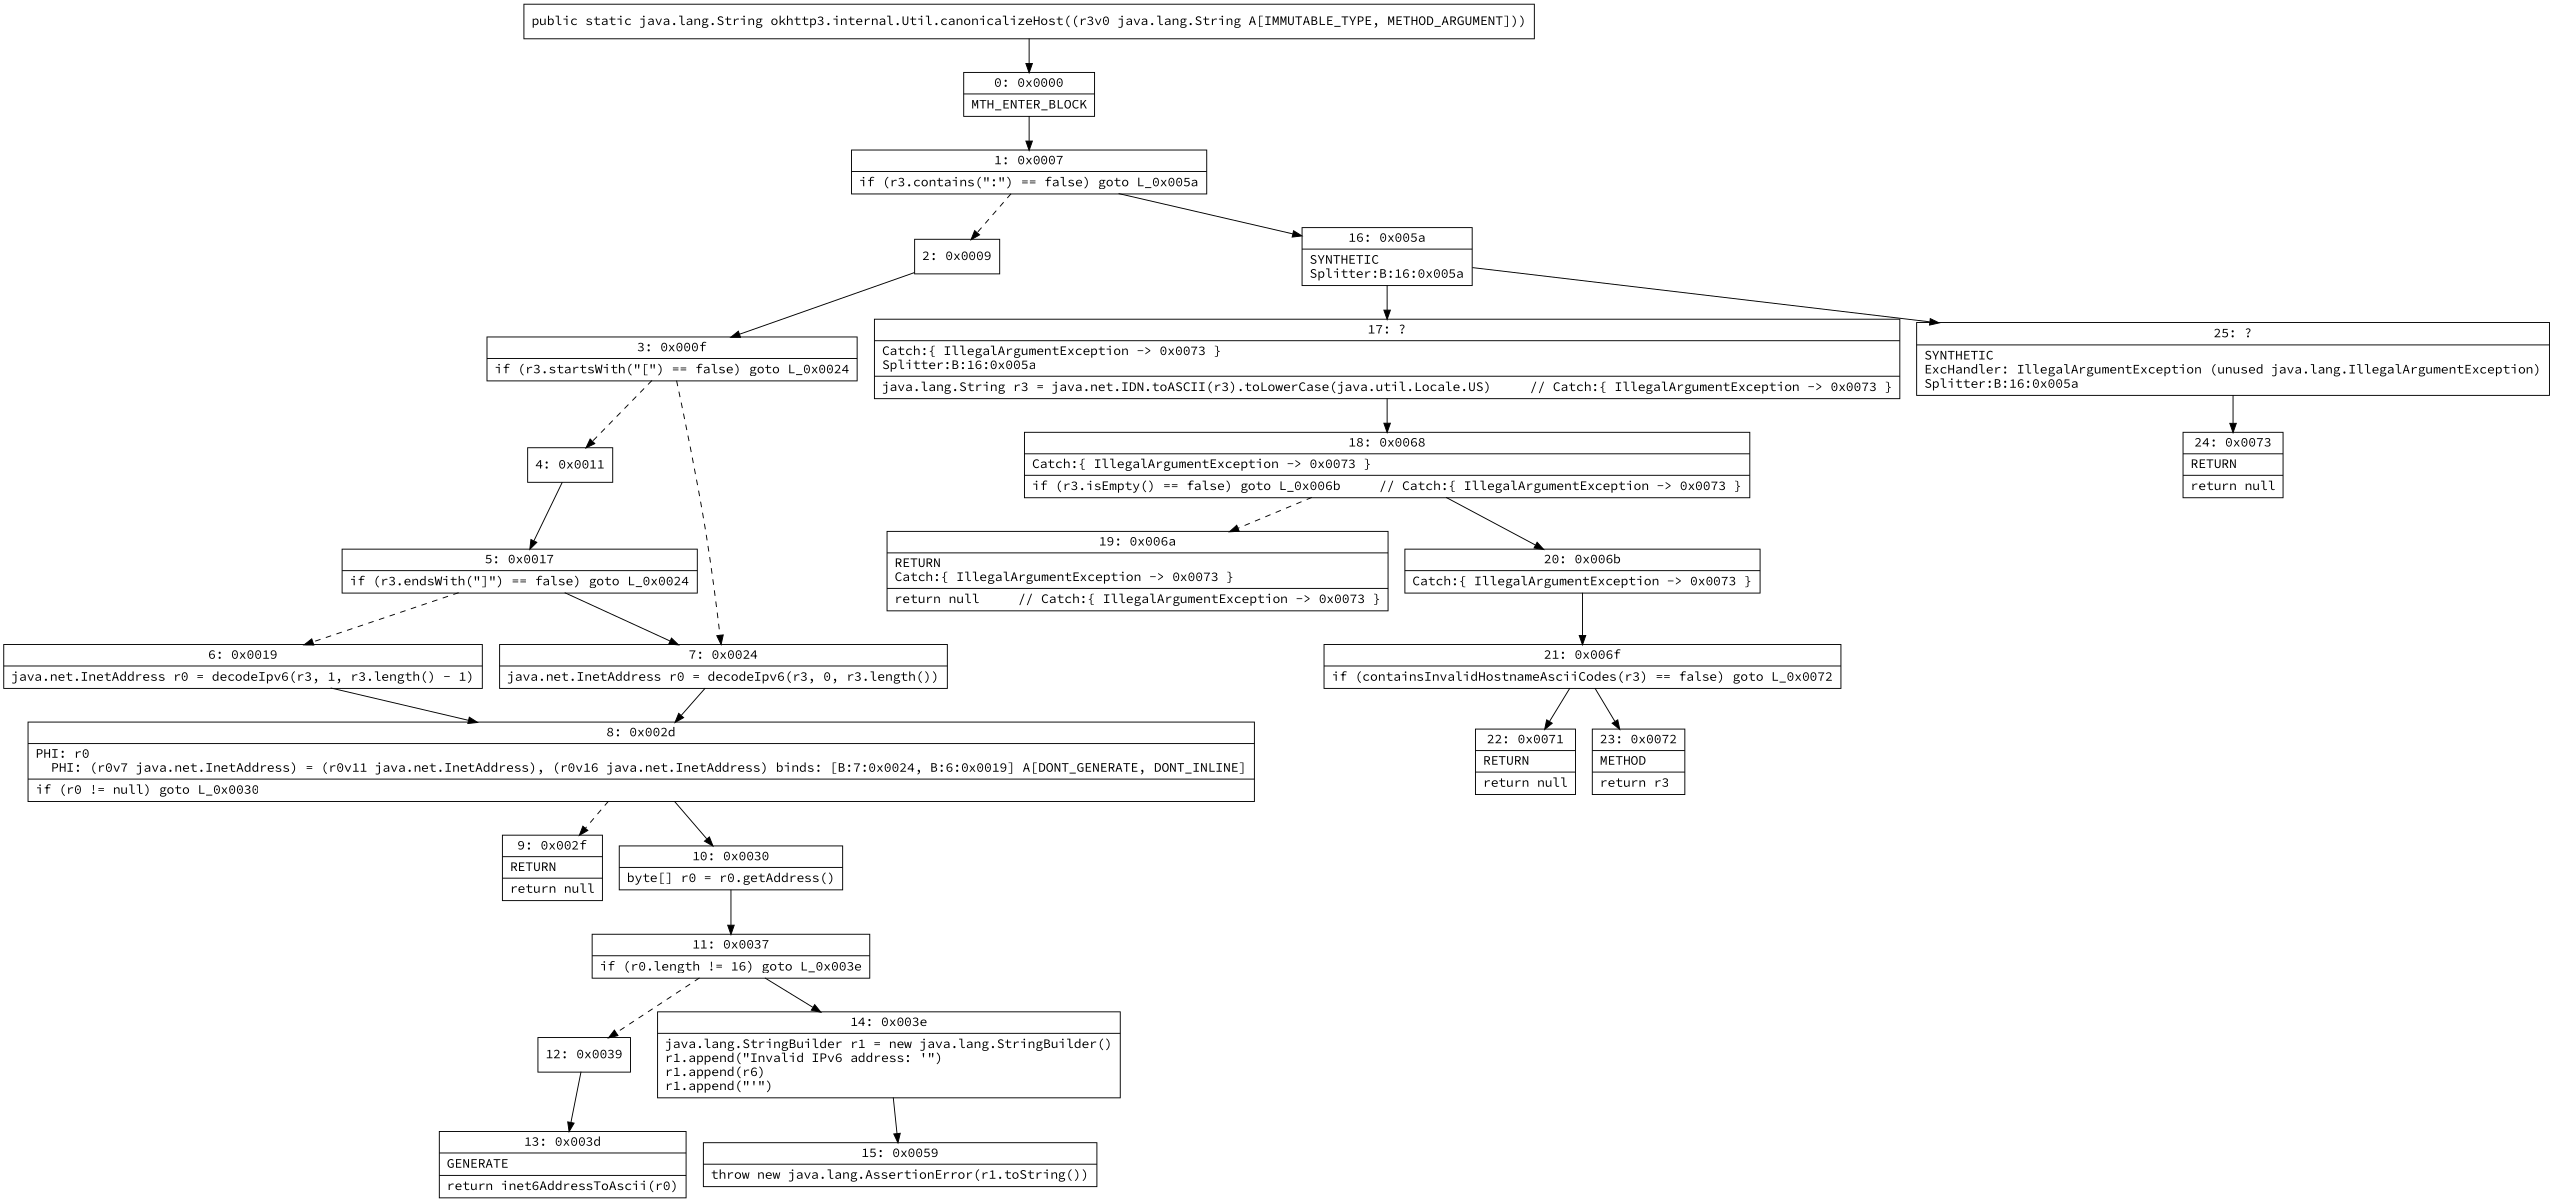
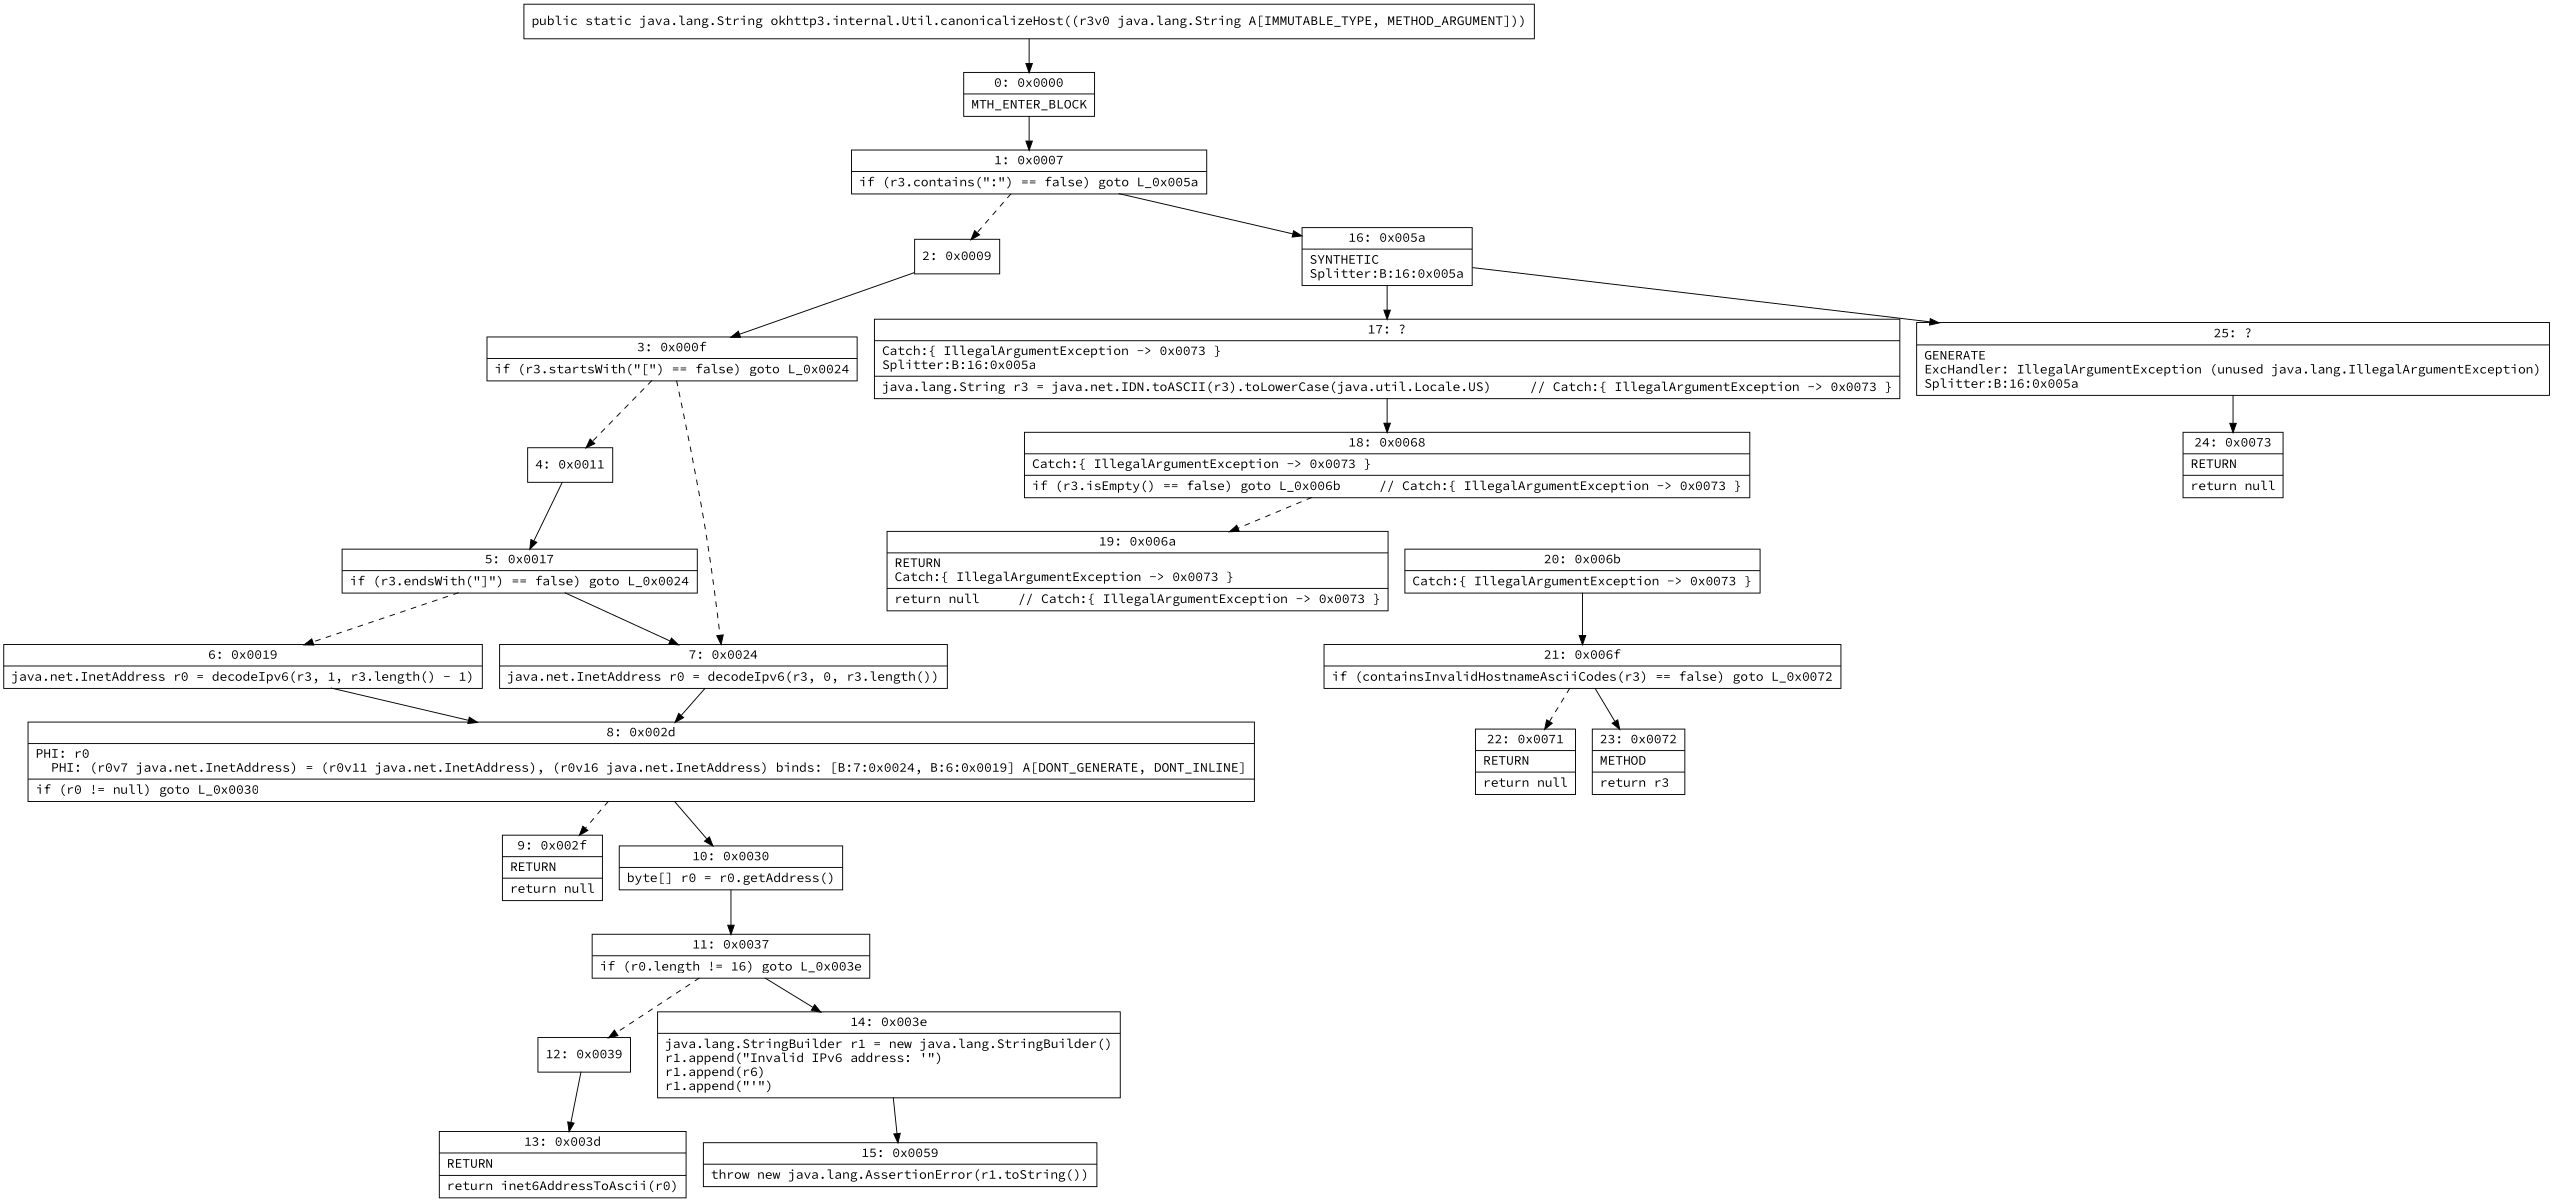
(1959, 356) -> (1955, 356)
(1491, 521) -> none
(1560, 705) -> (1560, 705)
(478, 1164) -> (470, 1164)
